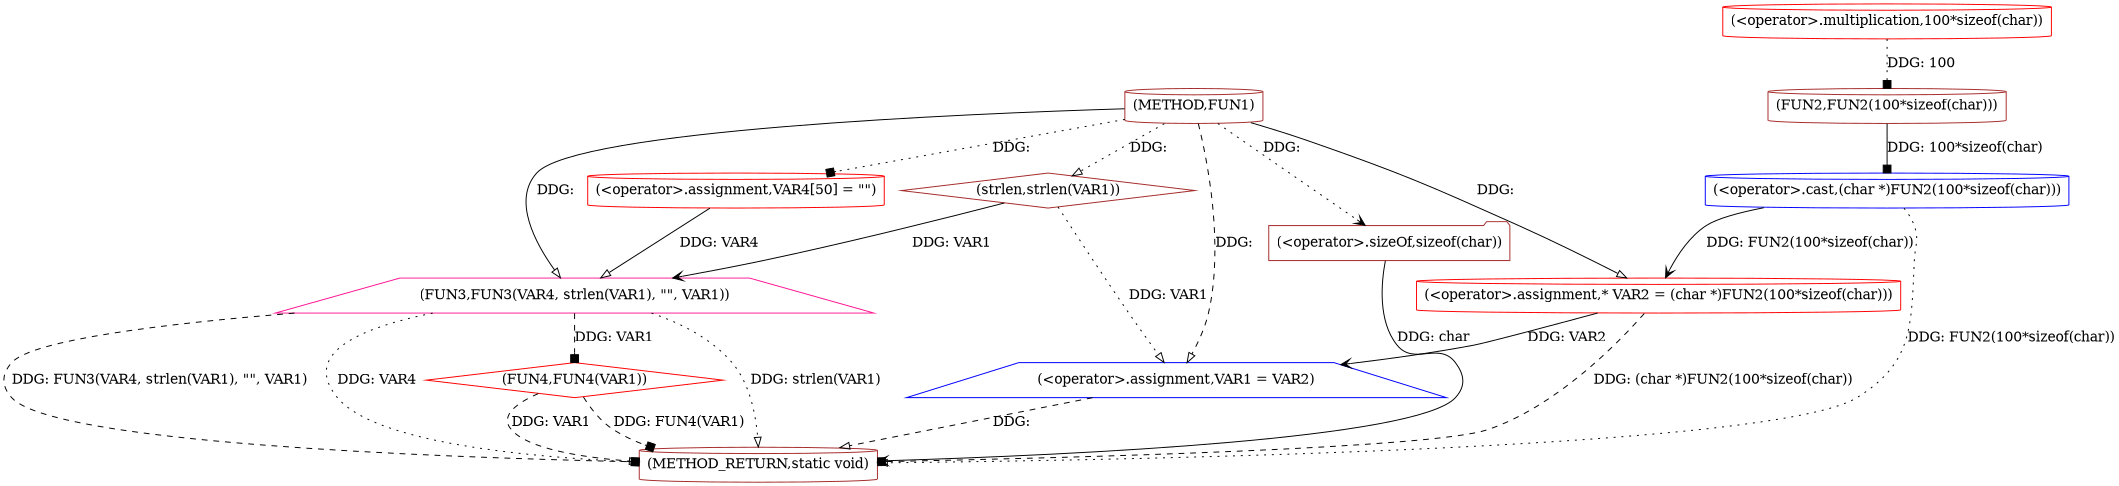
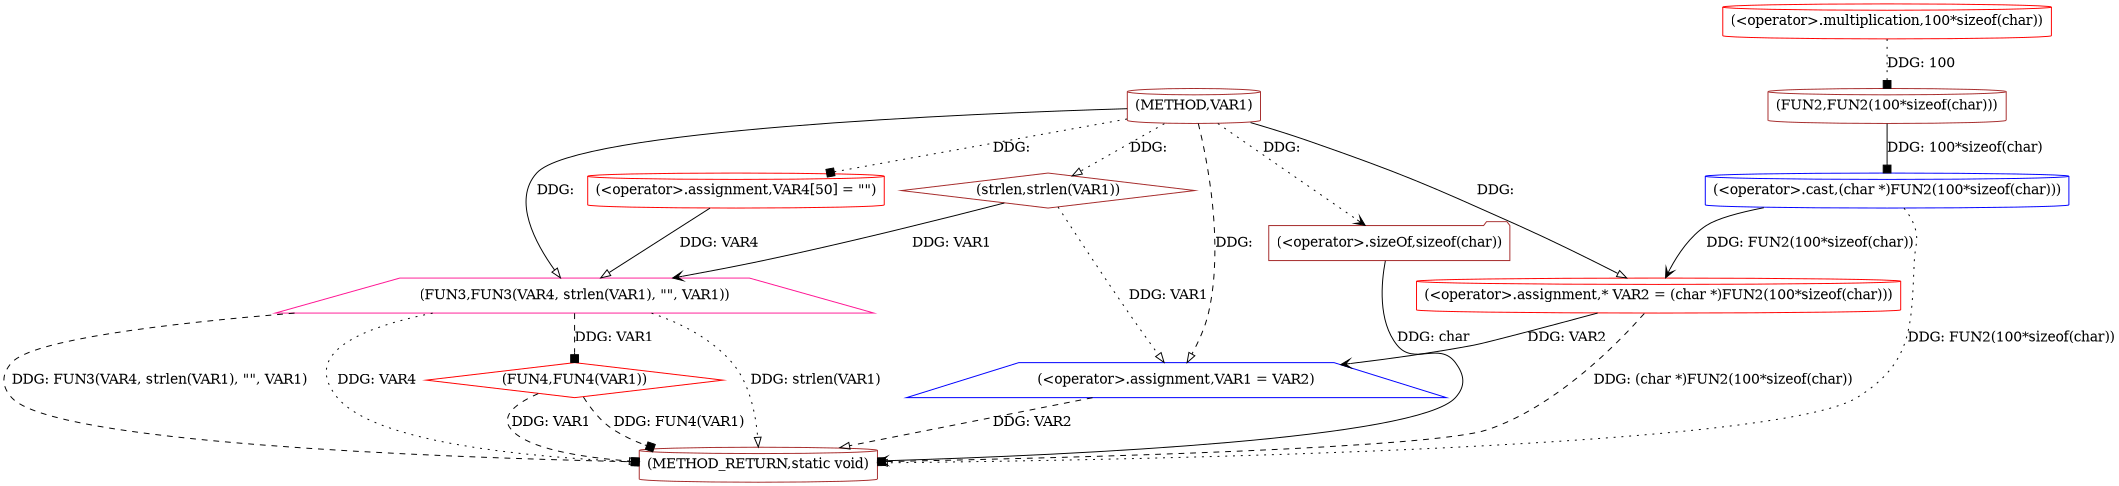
(1194, 106) -> (1194, 106)
(1014, 422) -> (1032, 422)
